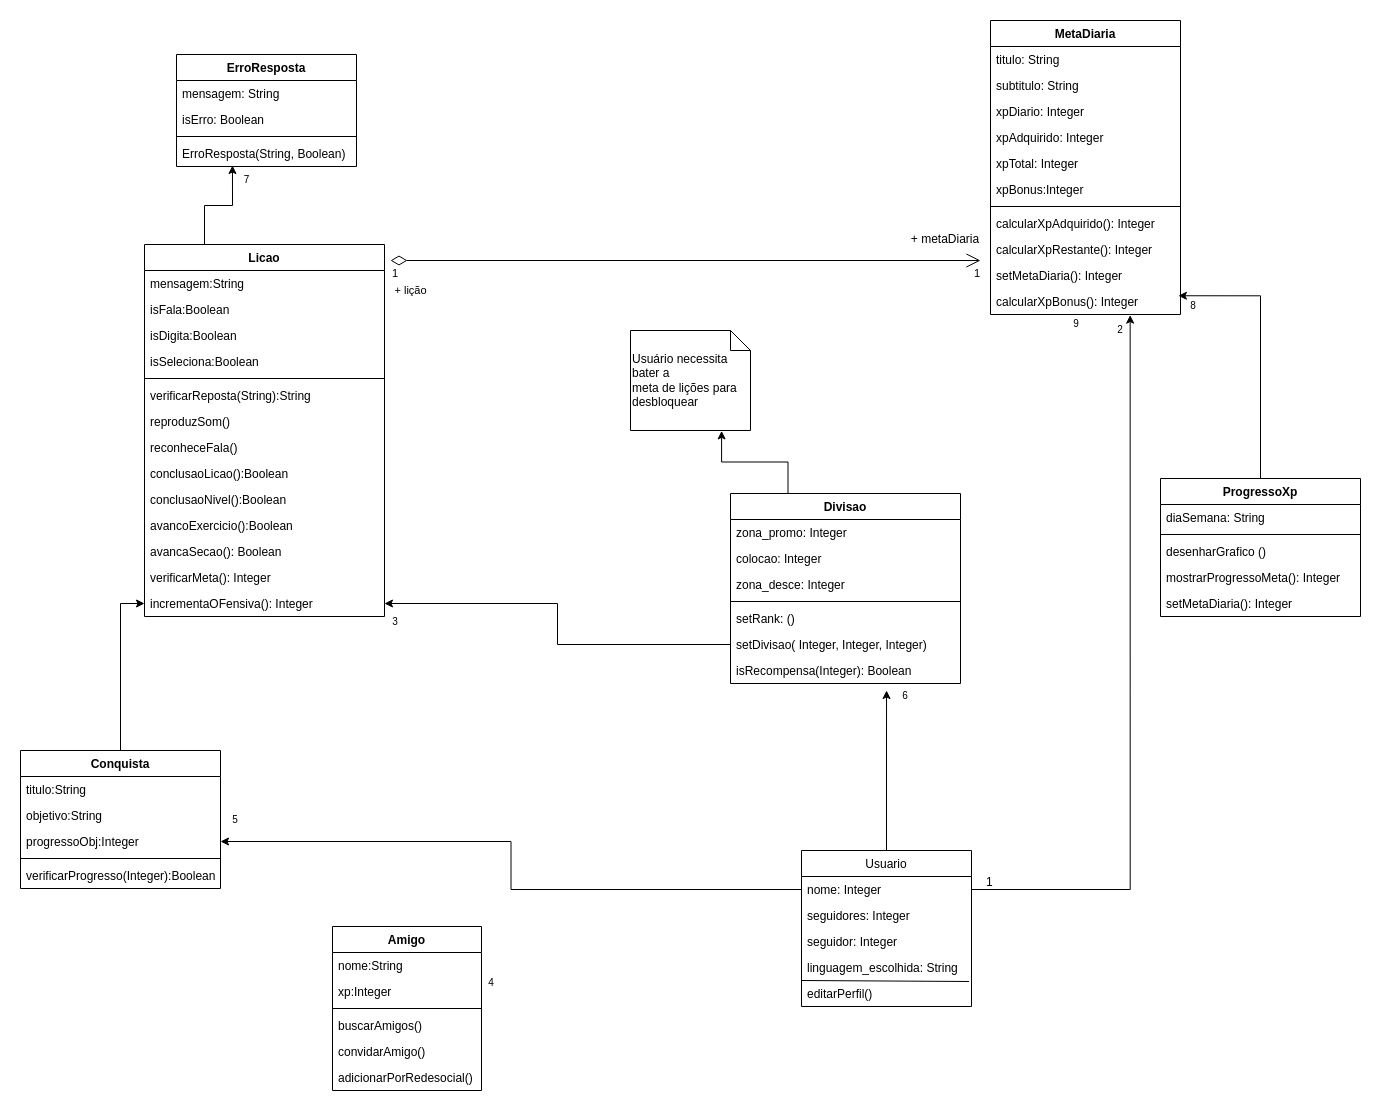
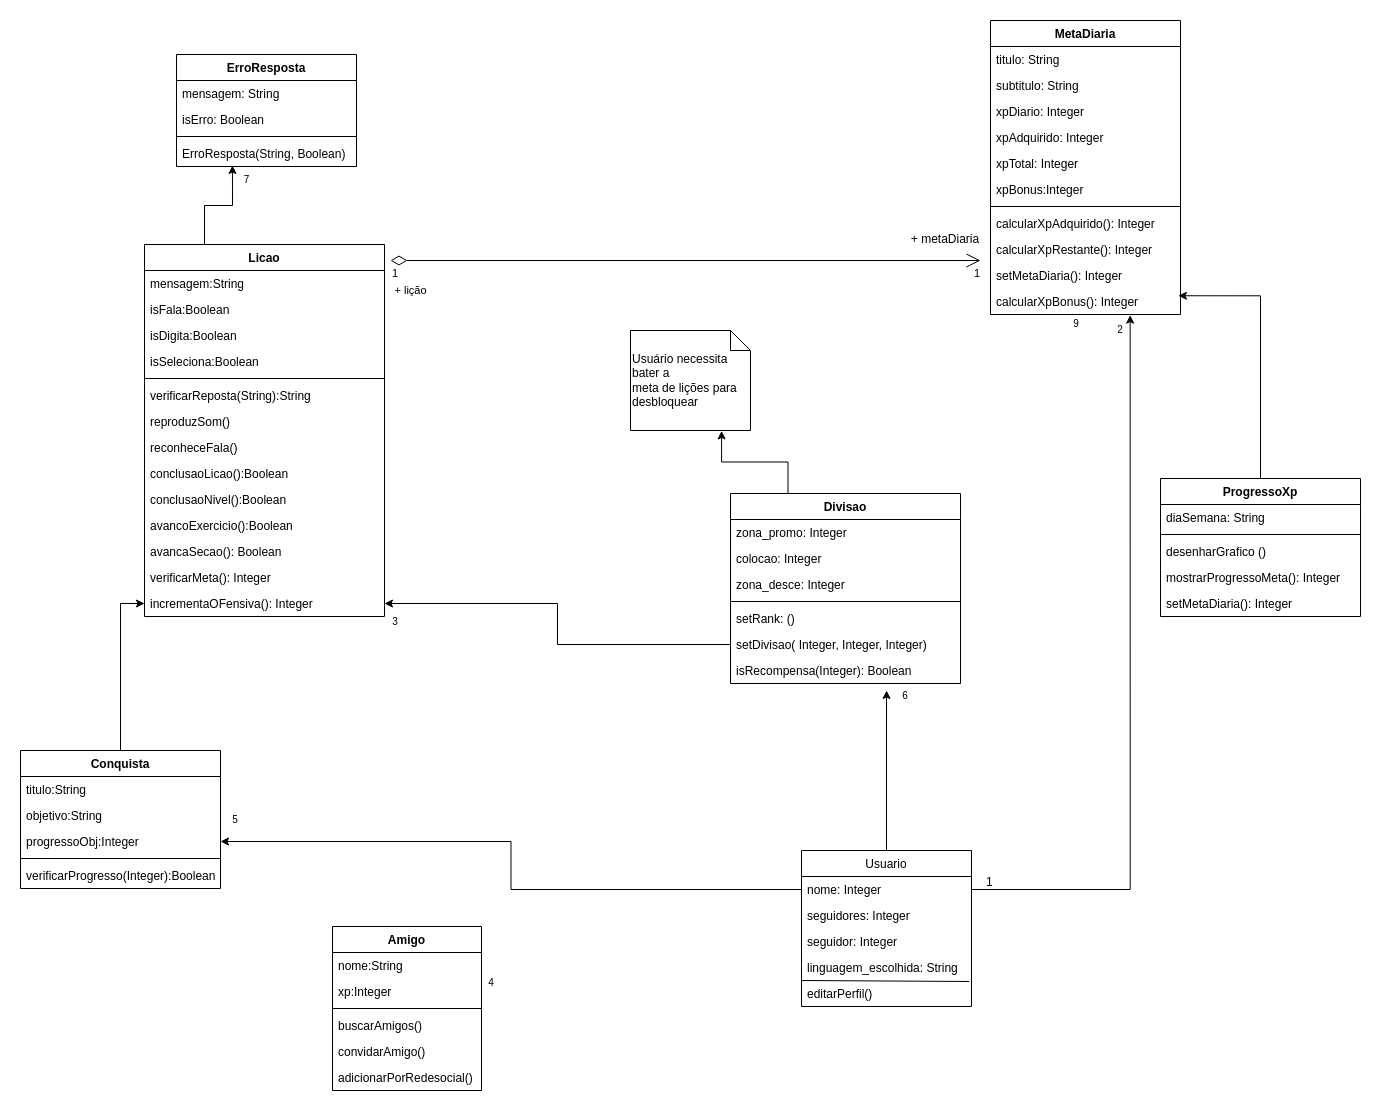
(1194, 306) -> none
